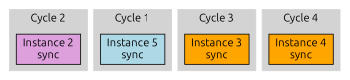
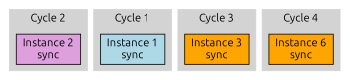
(133, 49) -> (133, 49)
(301, 49) -> (301, 49)
